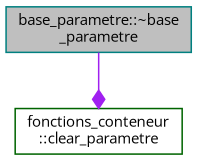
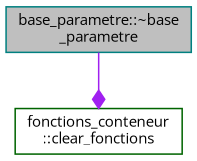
(99, 131) -> (99, 131)
